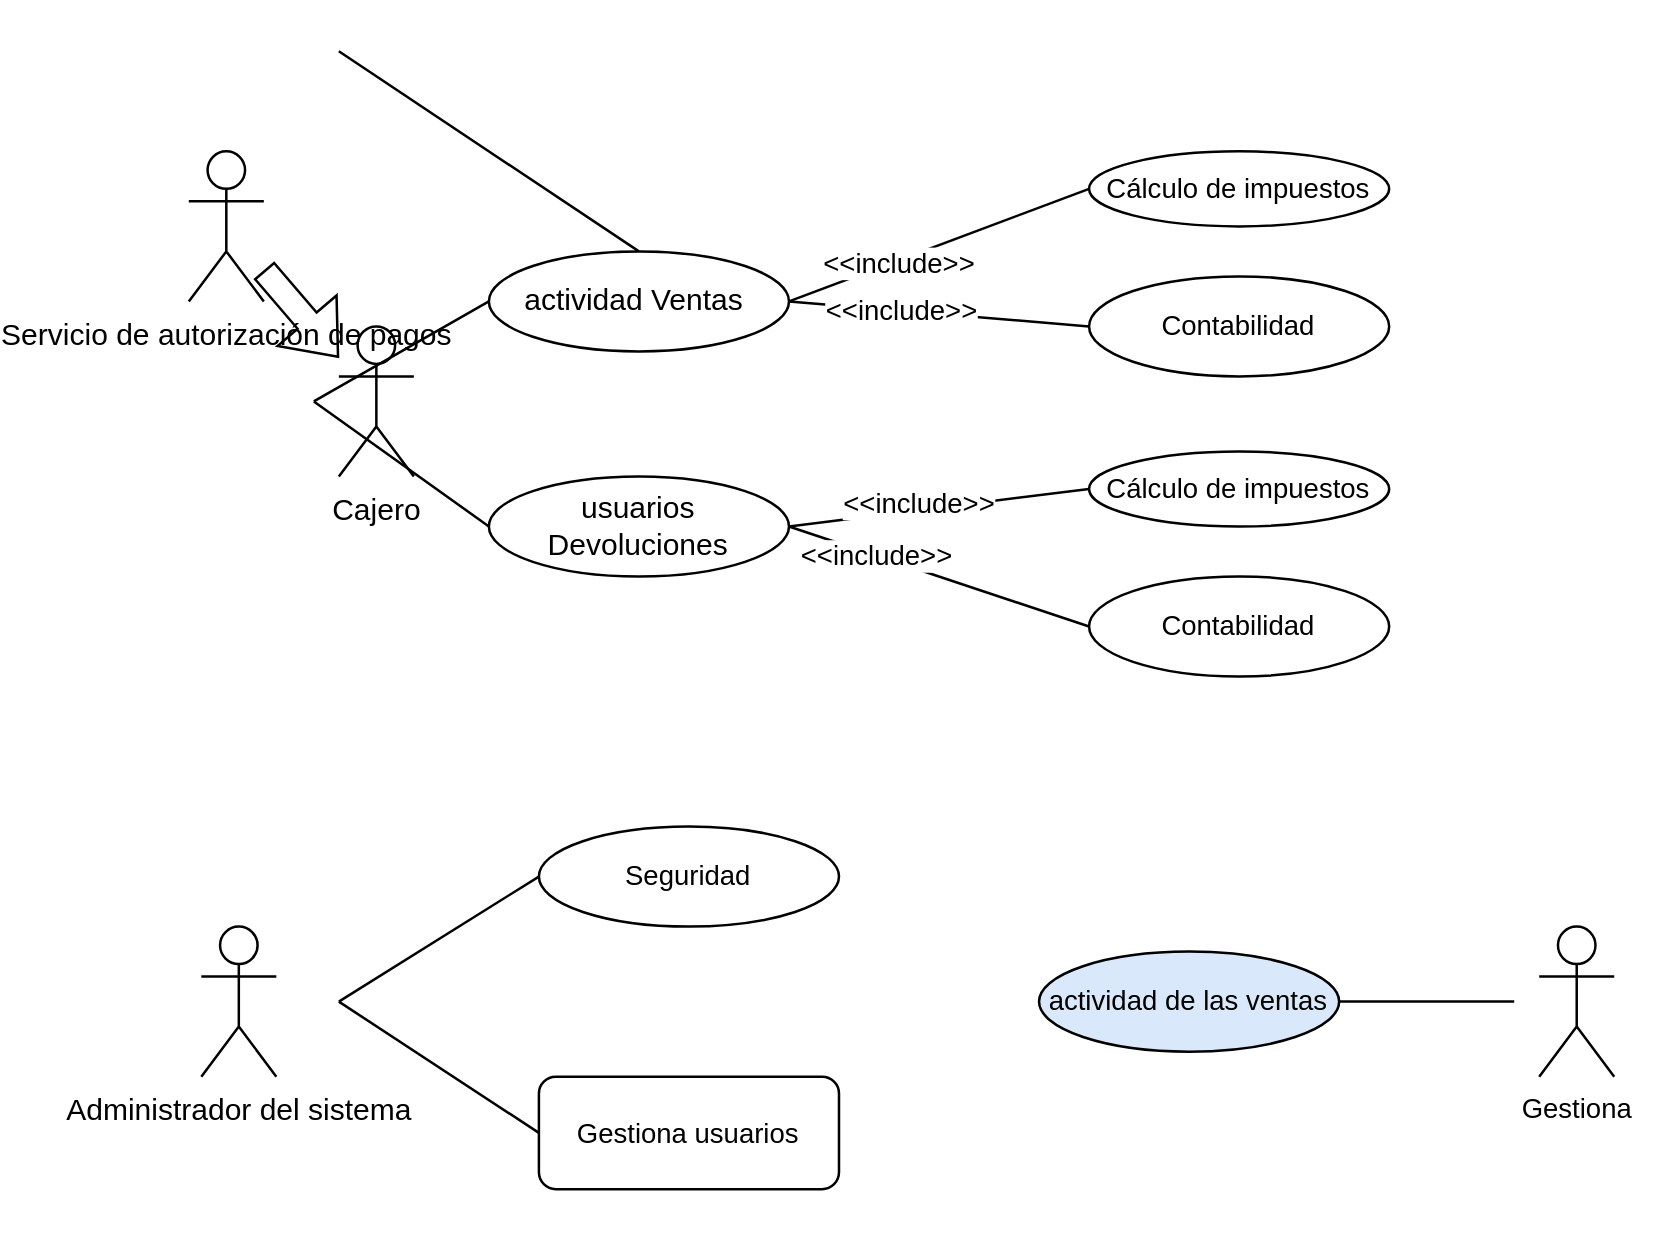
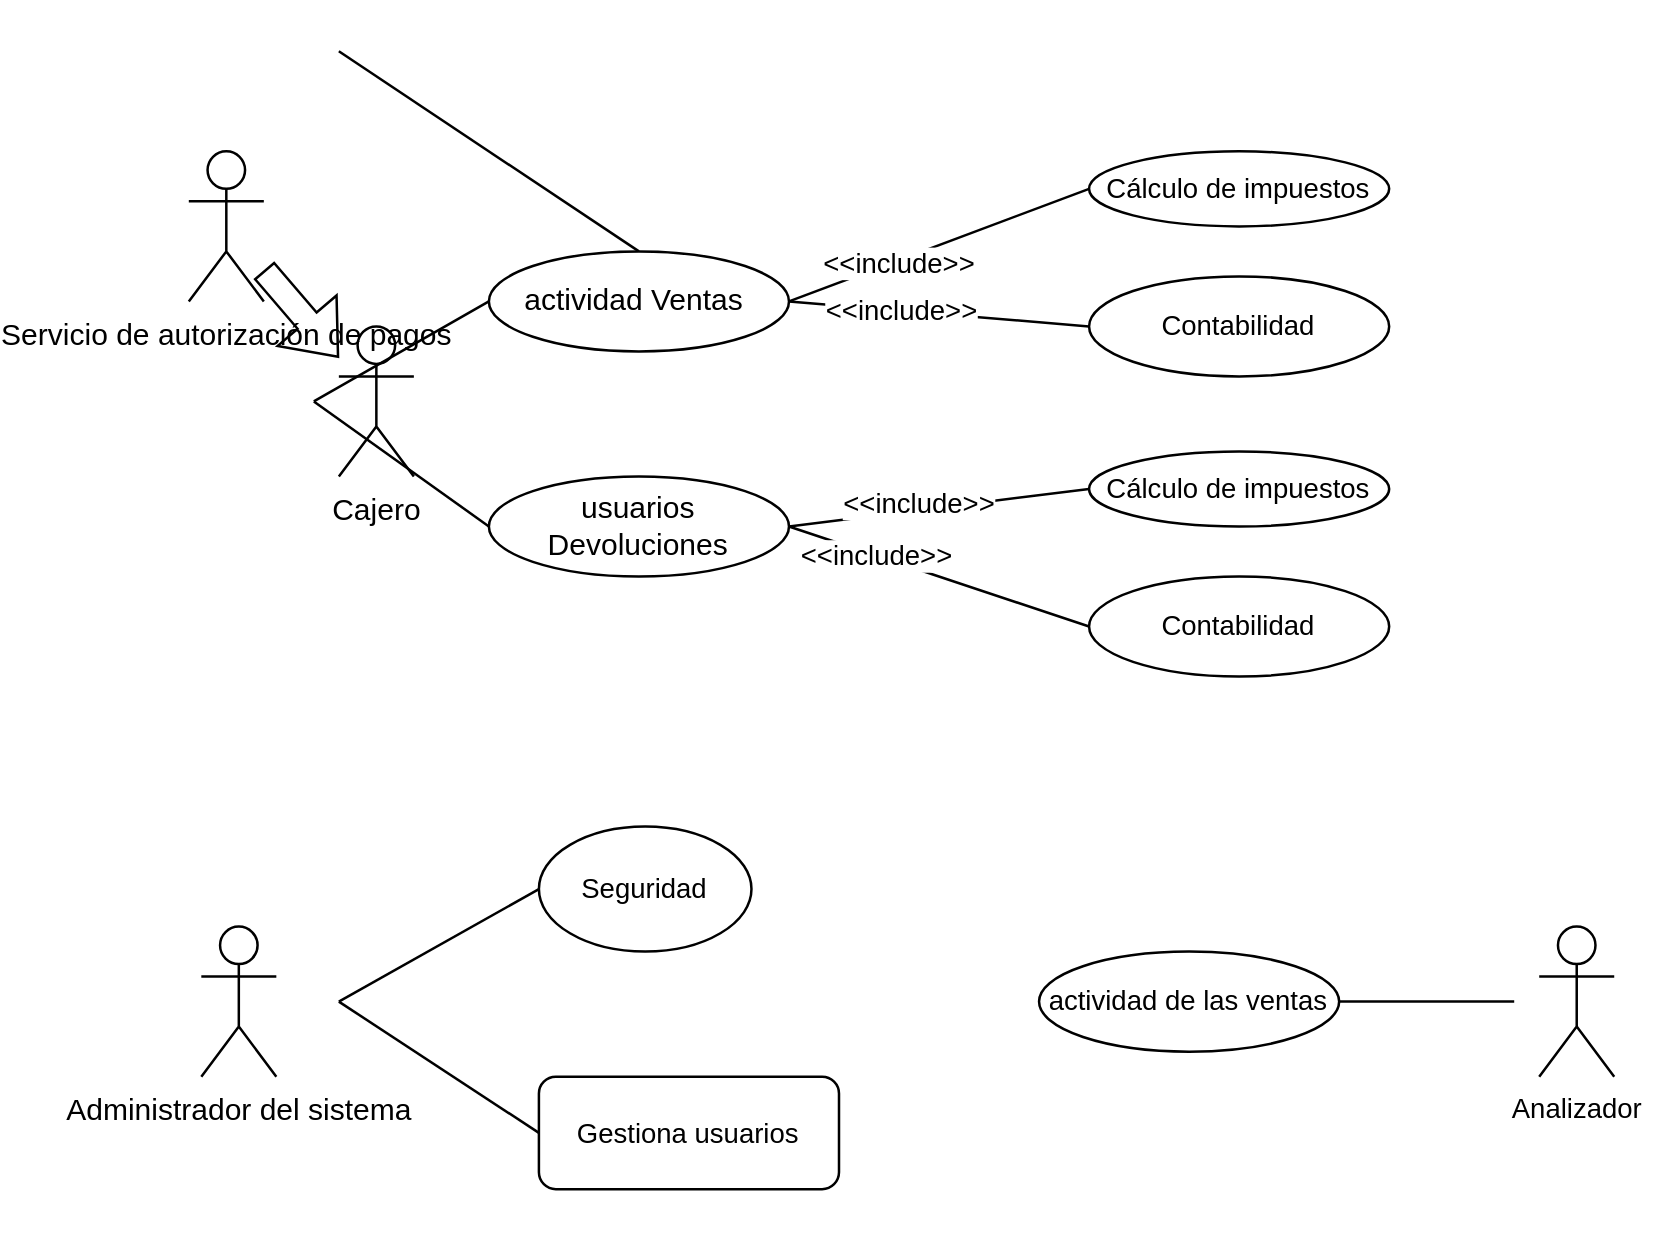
(689, 876) -> (645, 889)
(1189, 1001) -> (1189, 1001)
(1578, 1110) -> (1578, 1110)
